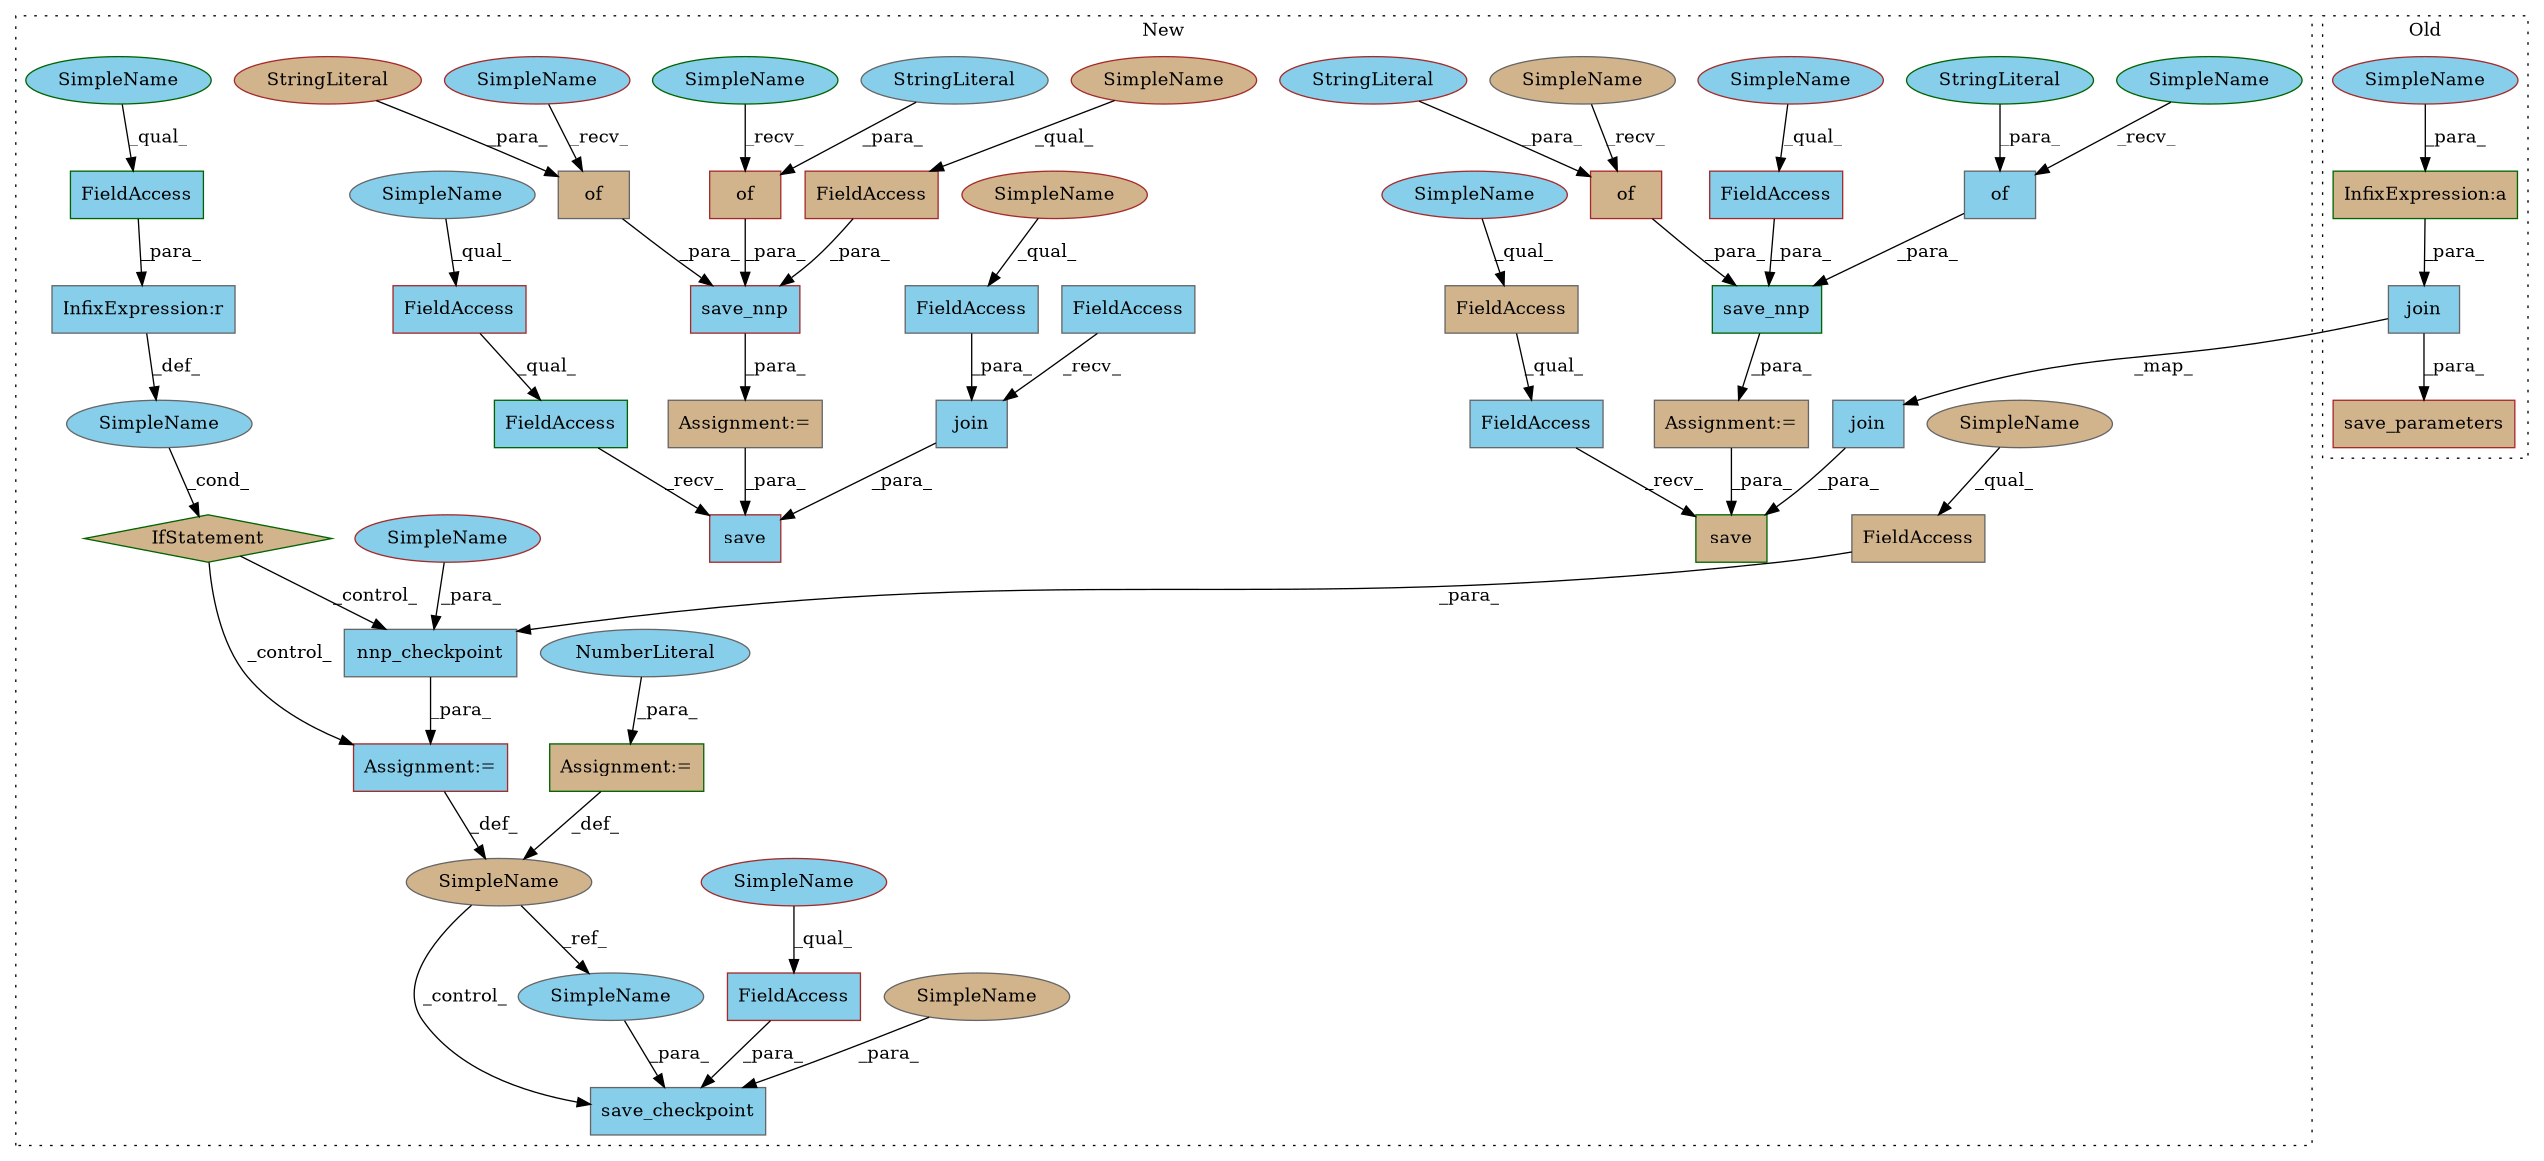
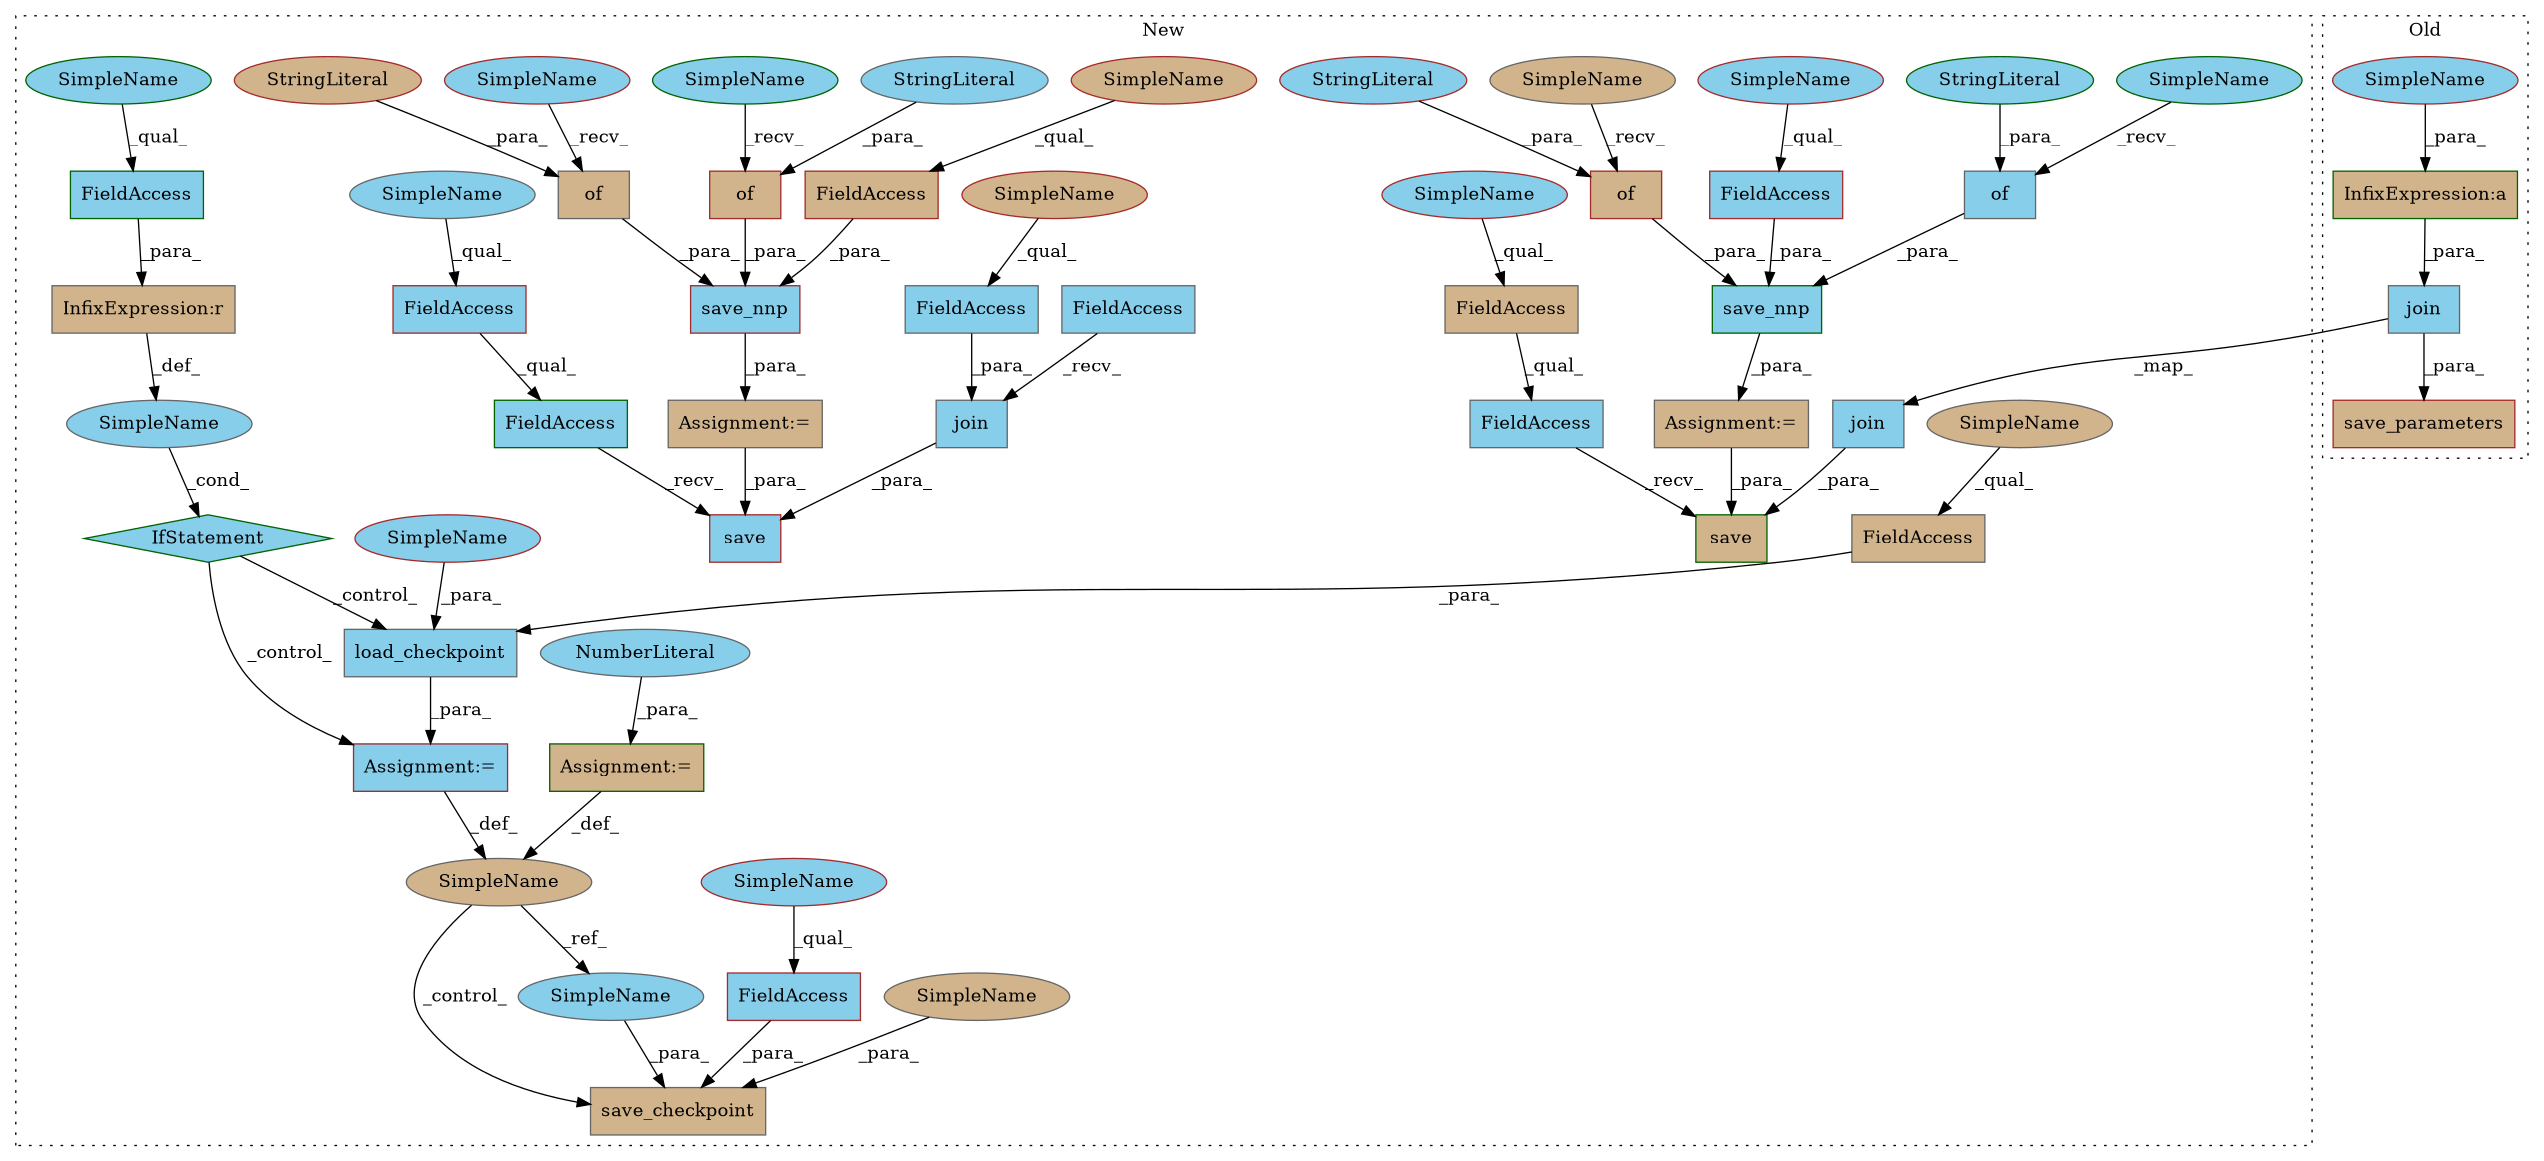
(144, 309) -> (144, 309)
(208, 539) -> (208, 539)
(431, 653) -> (431, 653)
(678, 1111) -> (678, 1111)
